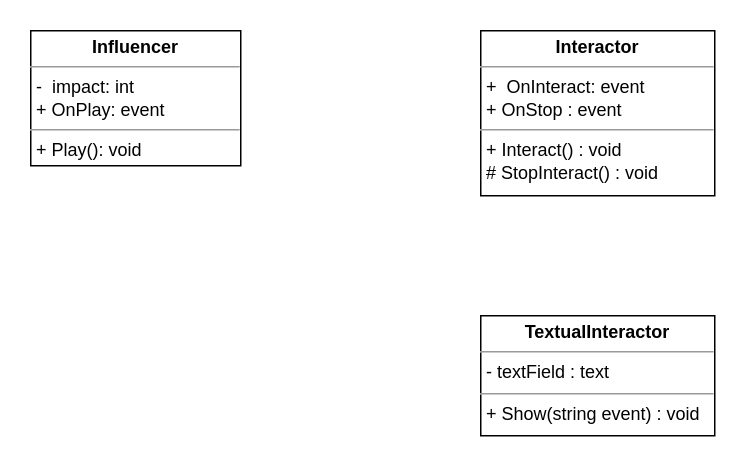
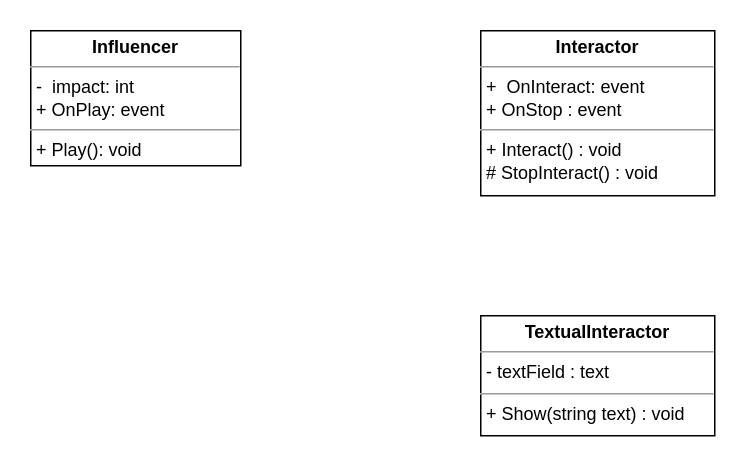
(599, 359) -> (595, 348)
